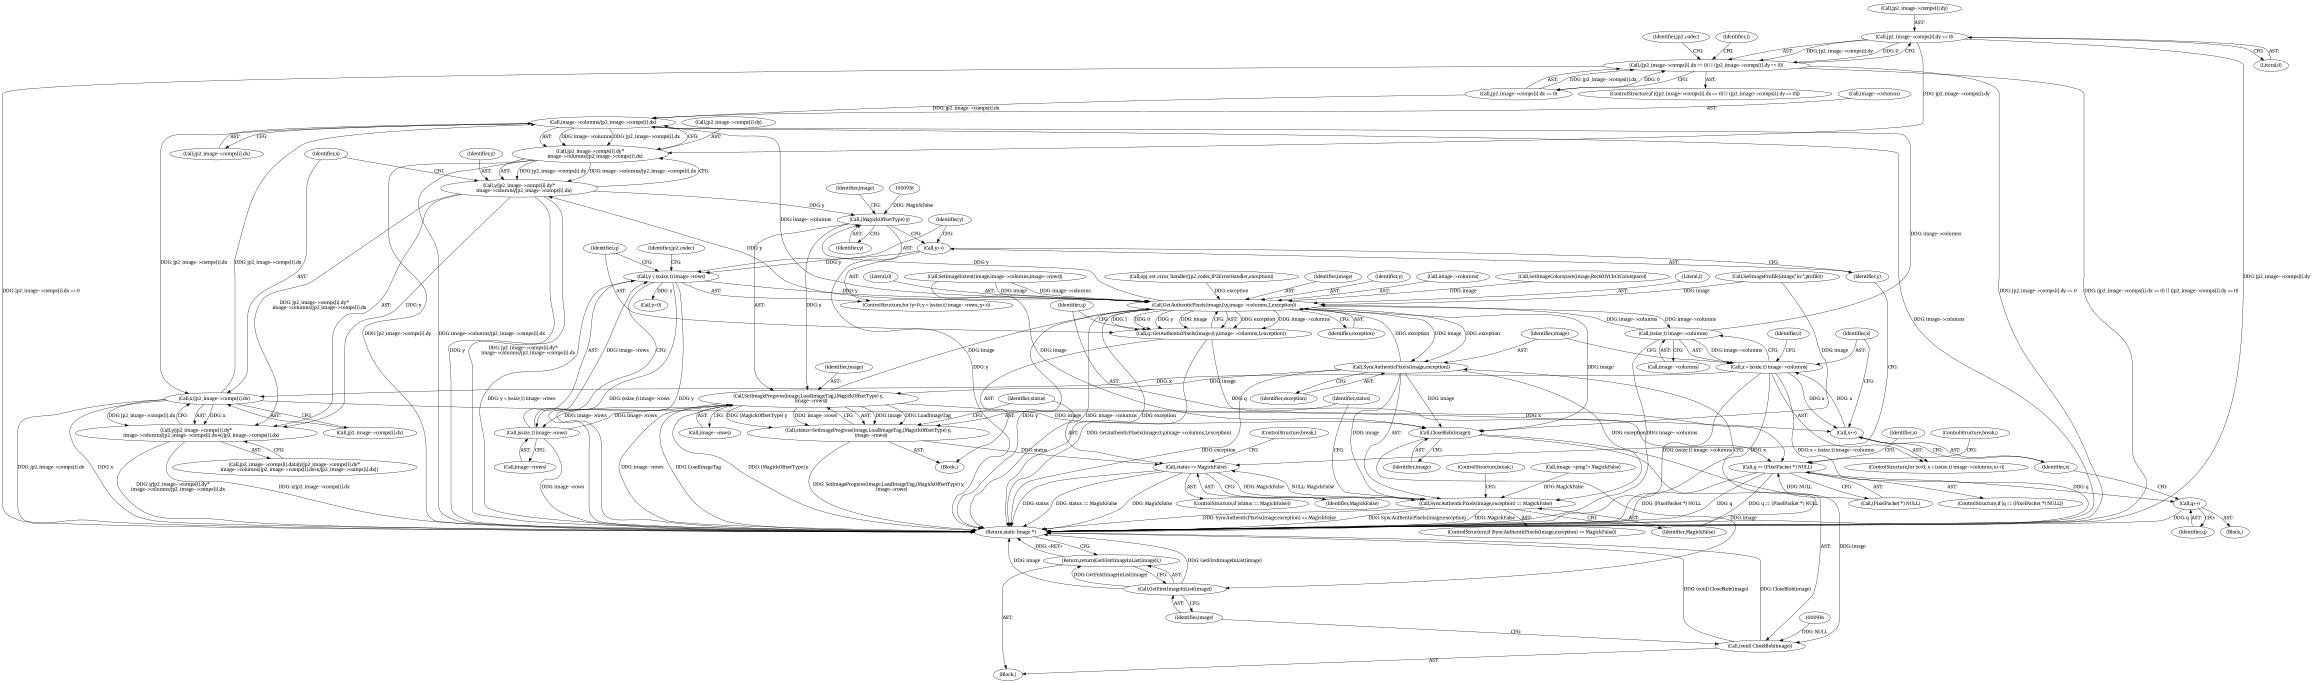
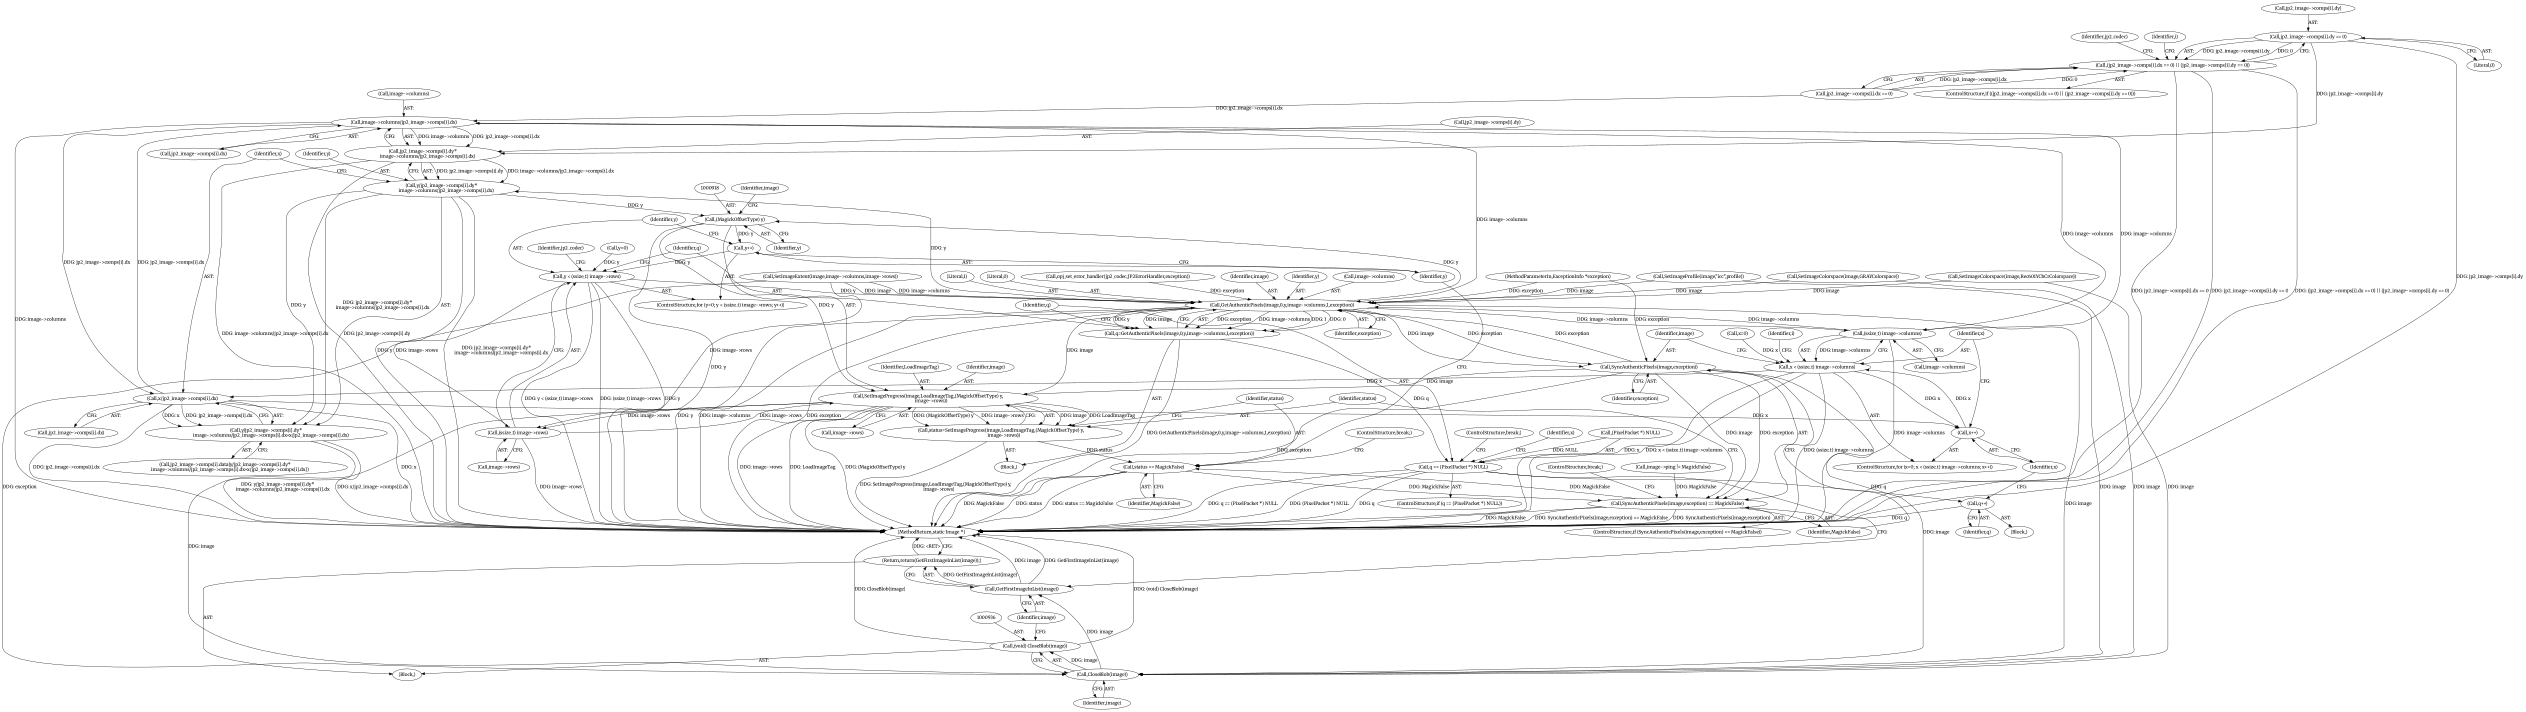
none -> (1475, 129)
(914, 206) -> (731, 206)
(917, 234) -> (746, 234)
none -> (1558, 277)
none -> (1843, 277)
(657, 289) -> (604, 261)
none -> (1738, 334)
none -> (720, 339)
(1054, 351) -> (20, 487)
none -> (910, 367)
(1313, 487) -> (1590, 487)
(1827, 487) -> (1678, 552)
(1242, 504) -> none
(1011, 532) -> (932, 532)
(1815, 632) -> (1020, 632)
none -> (1982, 666)
none -> (1043, 668)
